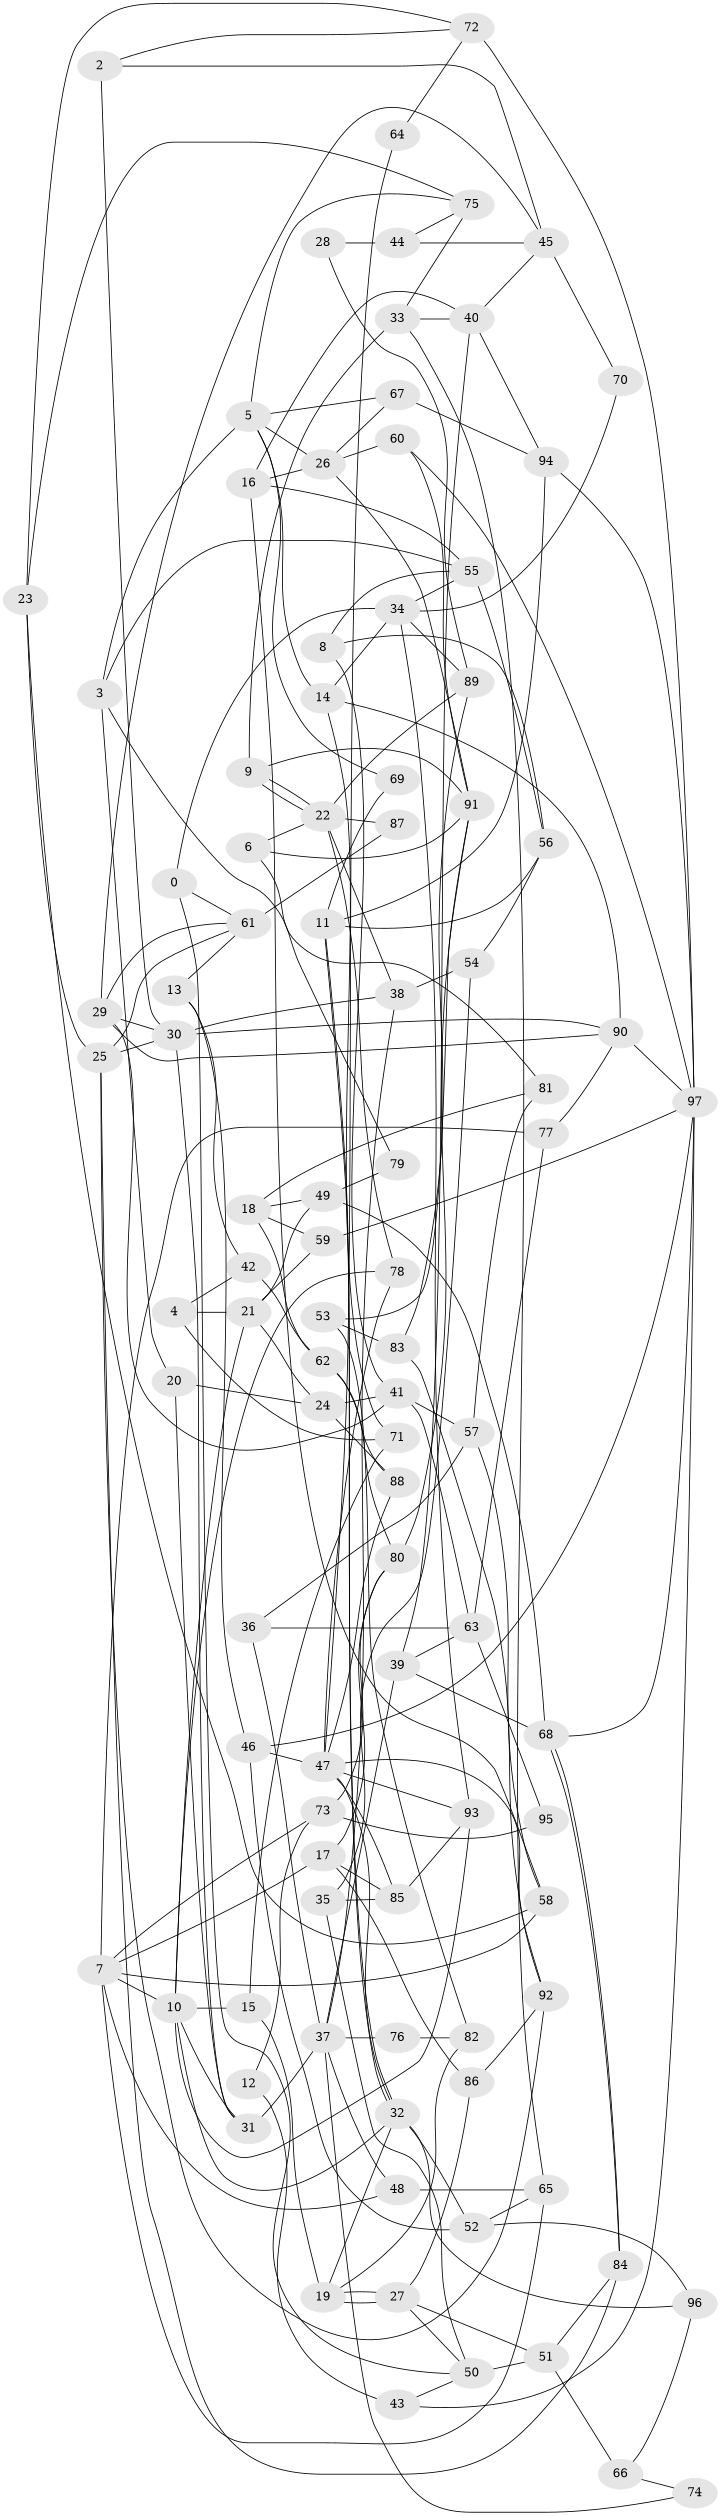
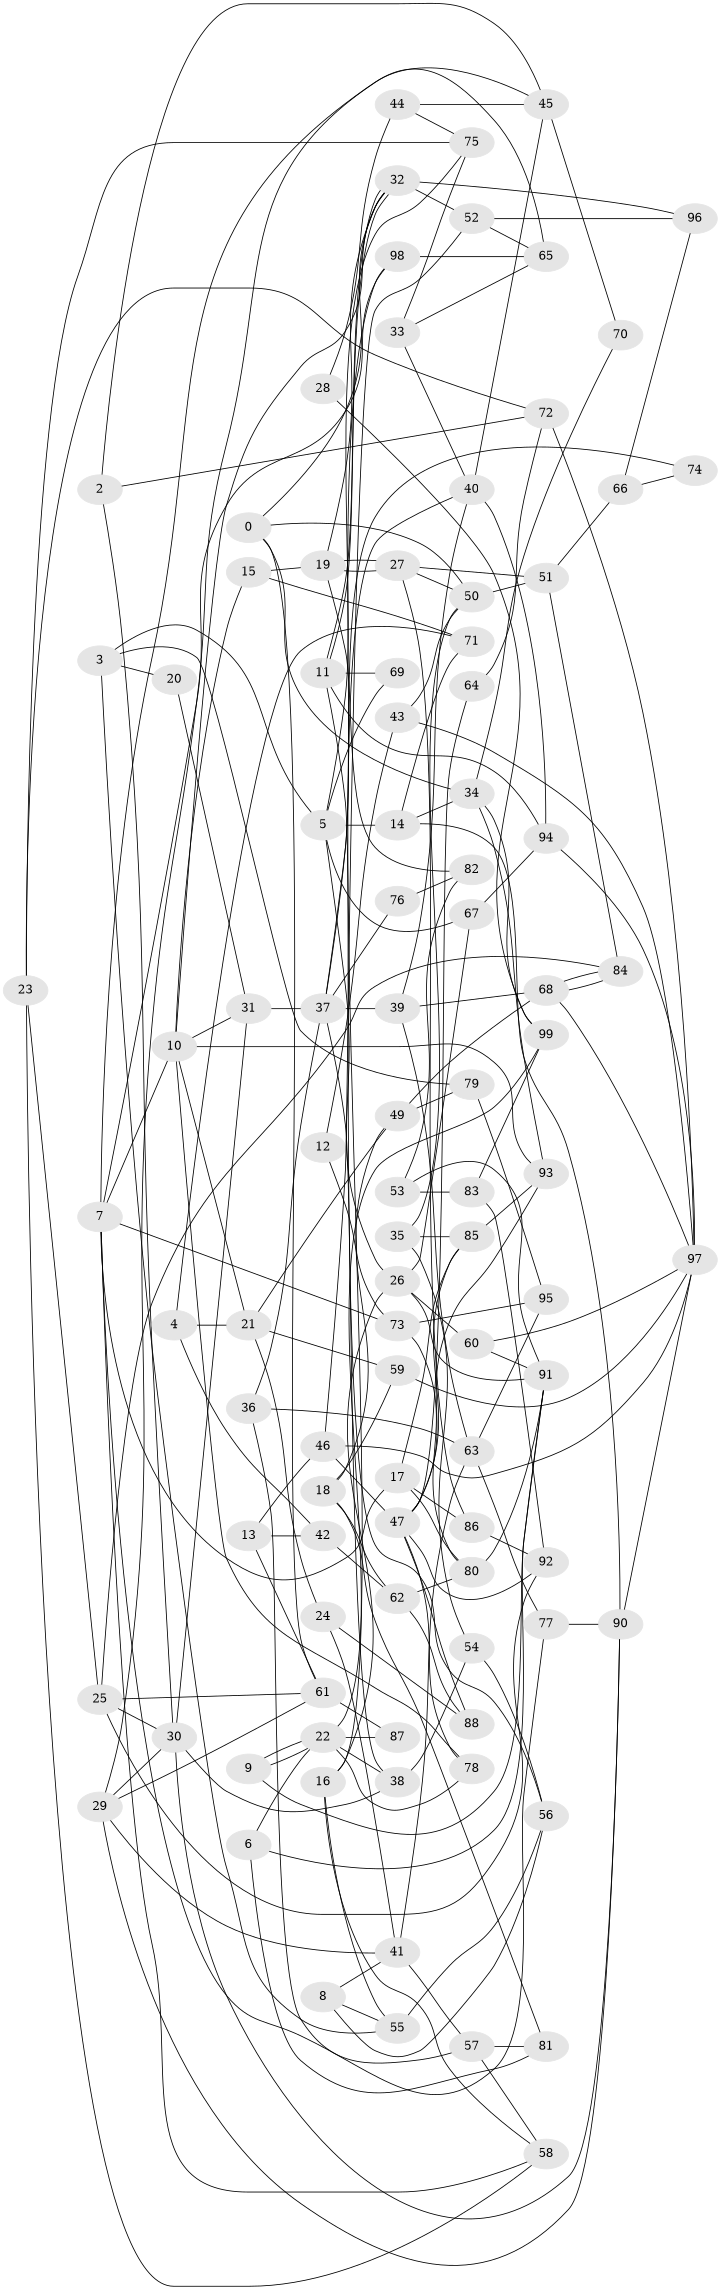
(273, 529) -> none
(435, 591) -> none
(472, 683) -> (546, 1035)
none -> (505, 1173)
(238, 1392) -> none
(367, 1938) -> (333, 434)
(397, 2190) -> (397, 257)
